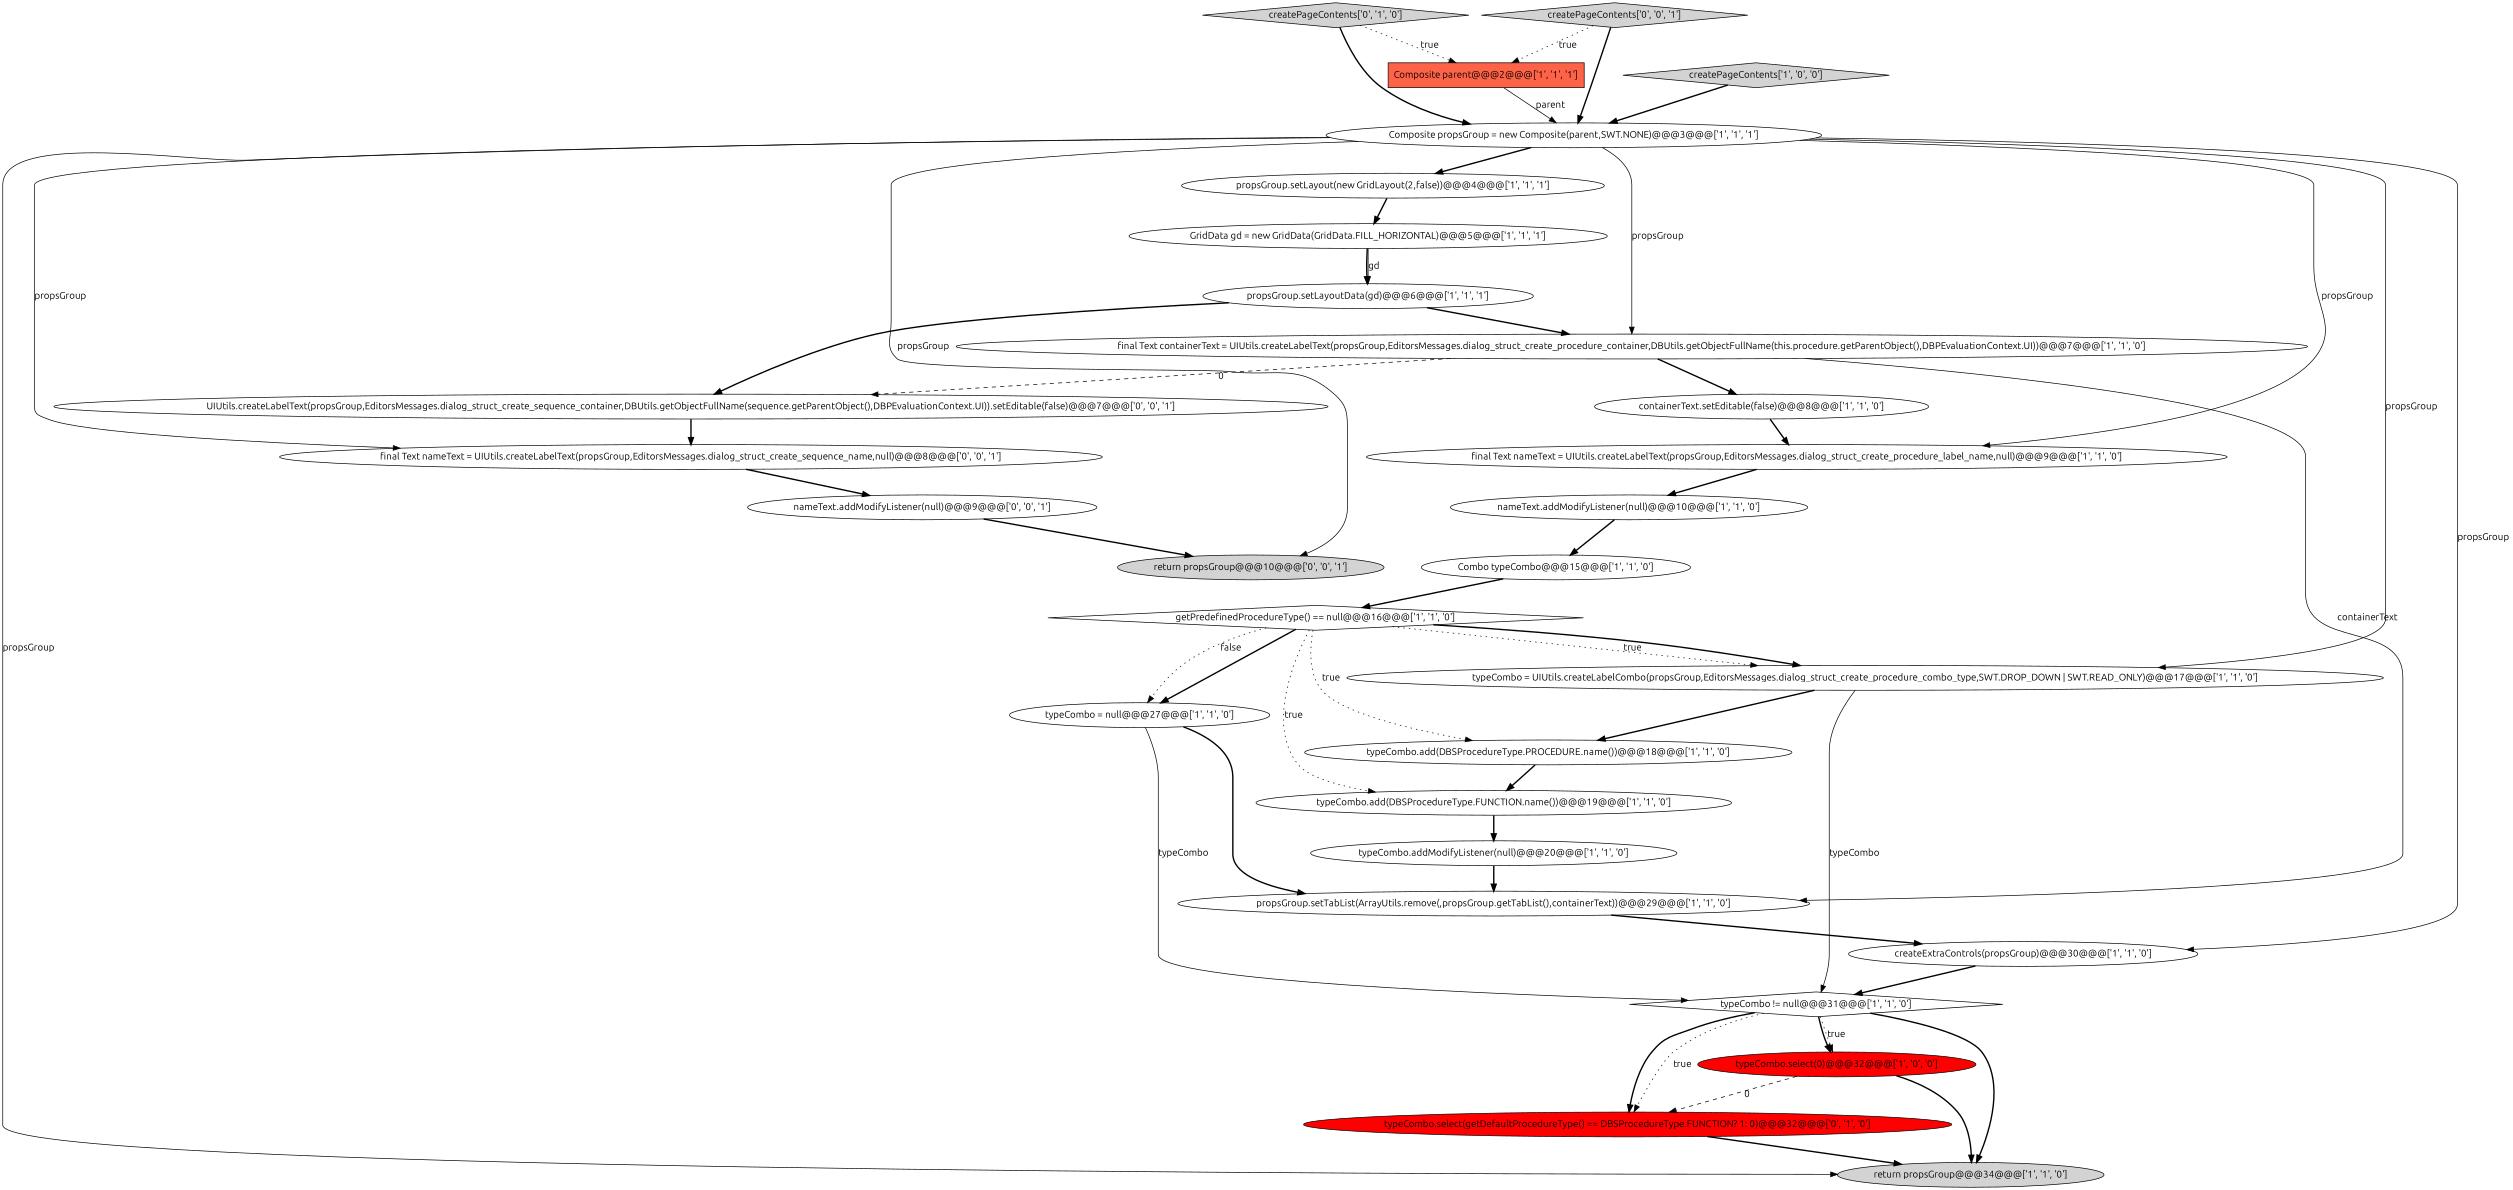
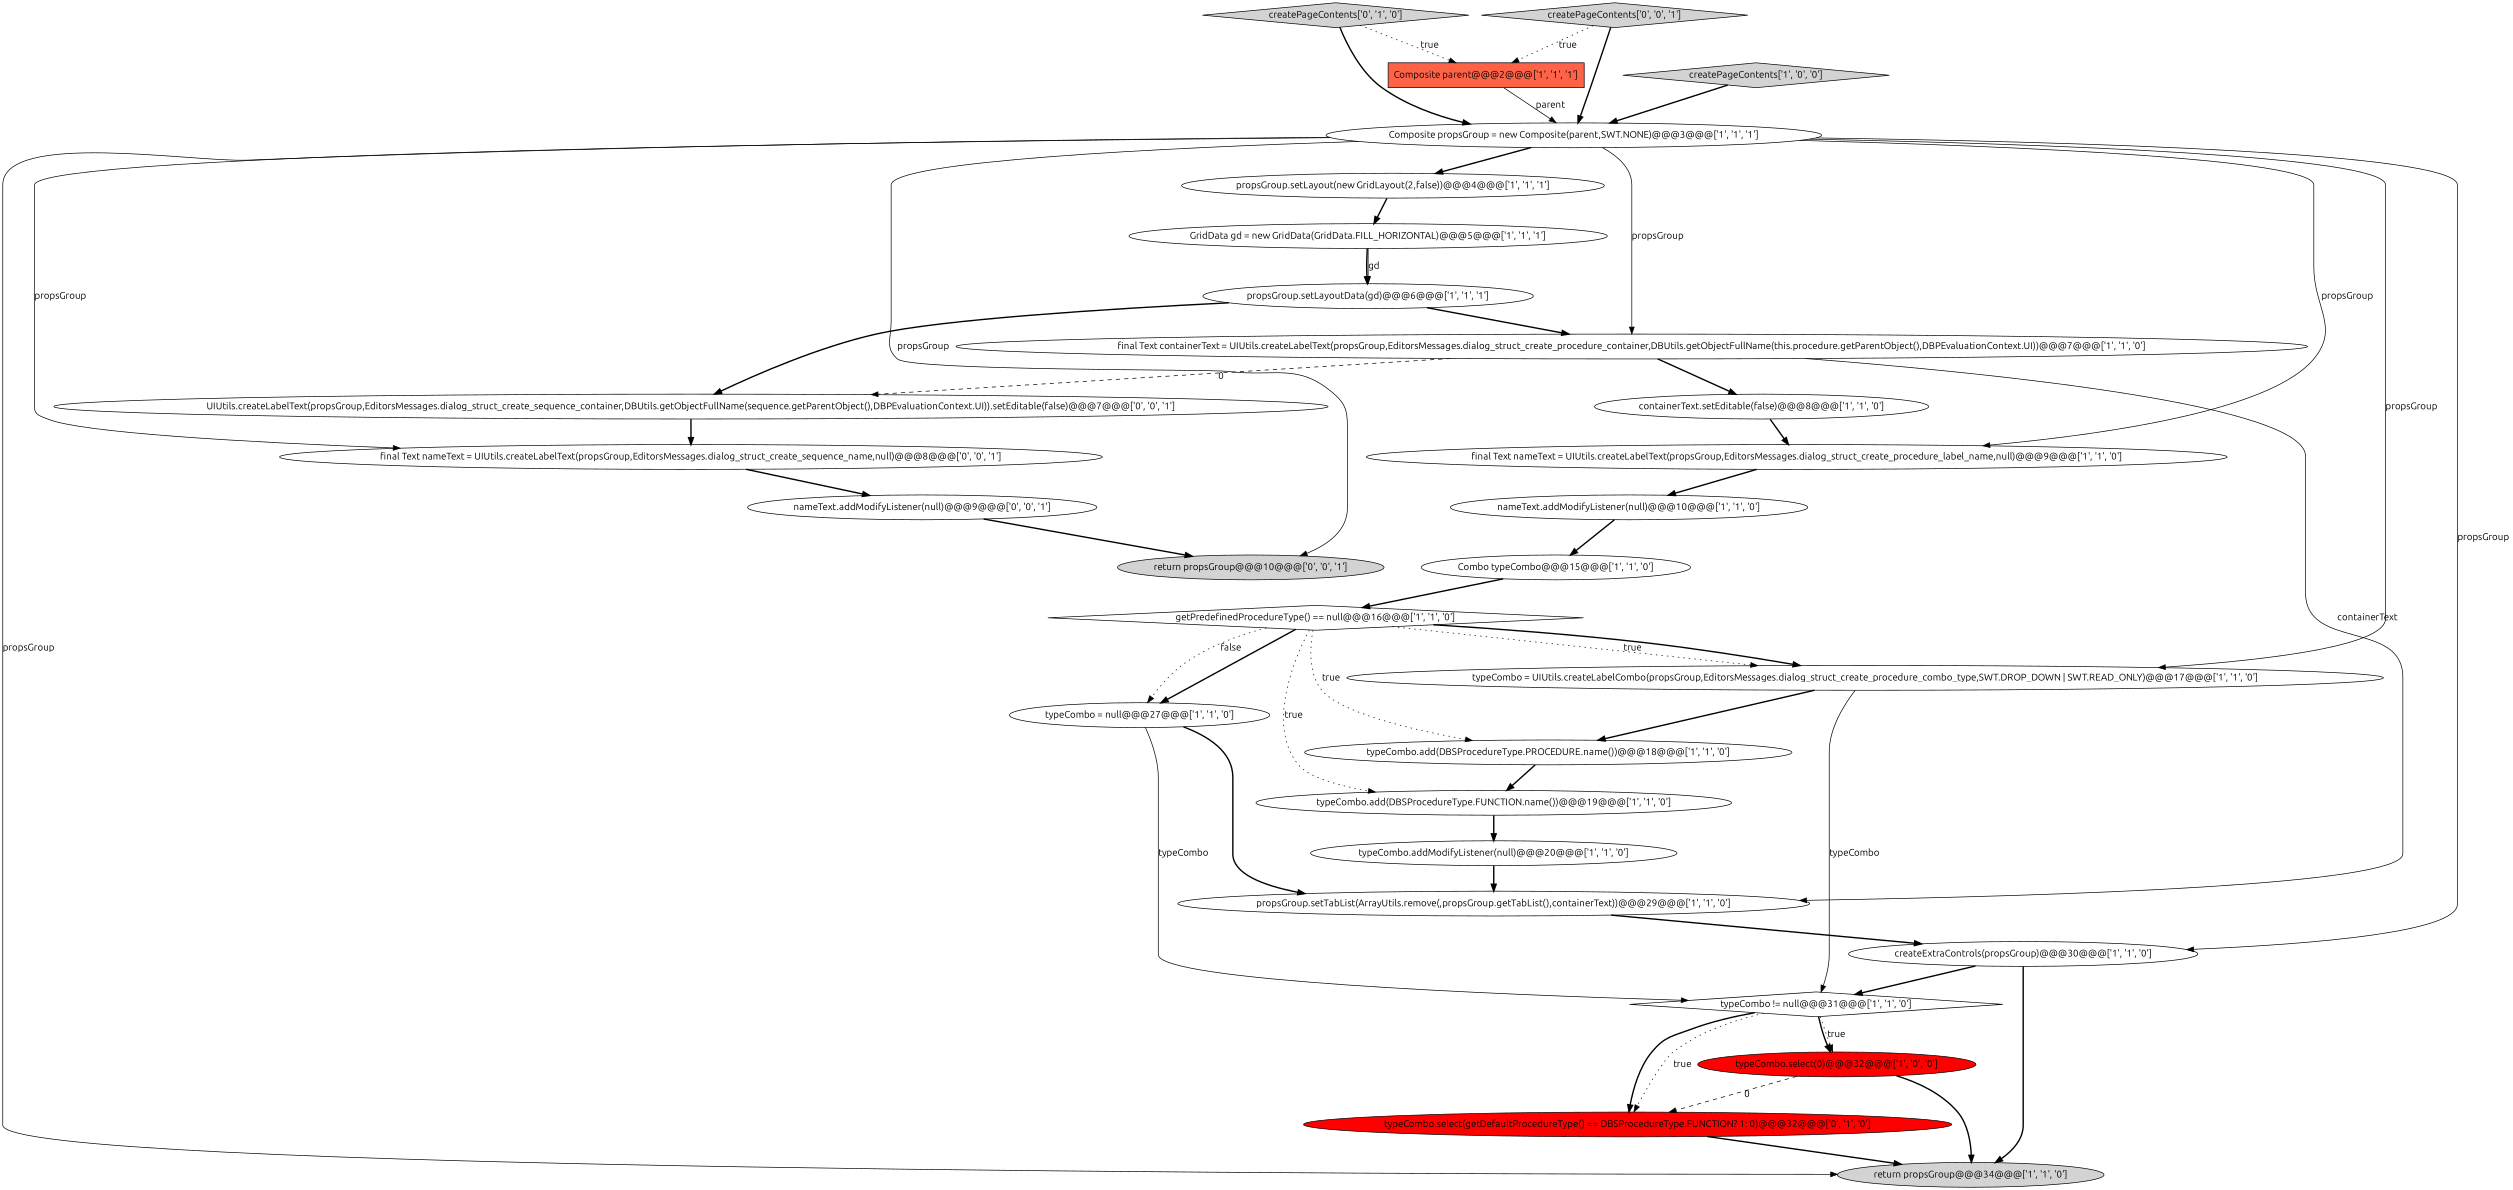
(1978, 1048) -> (2023, 1067)
